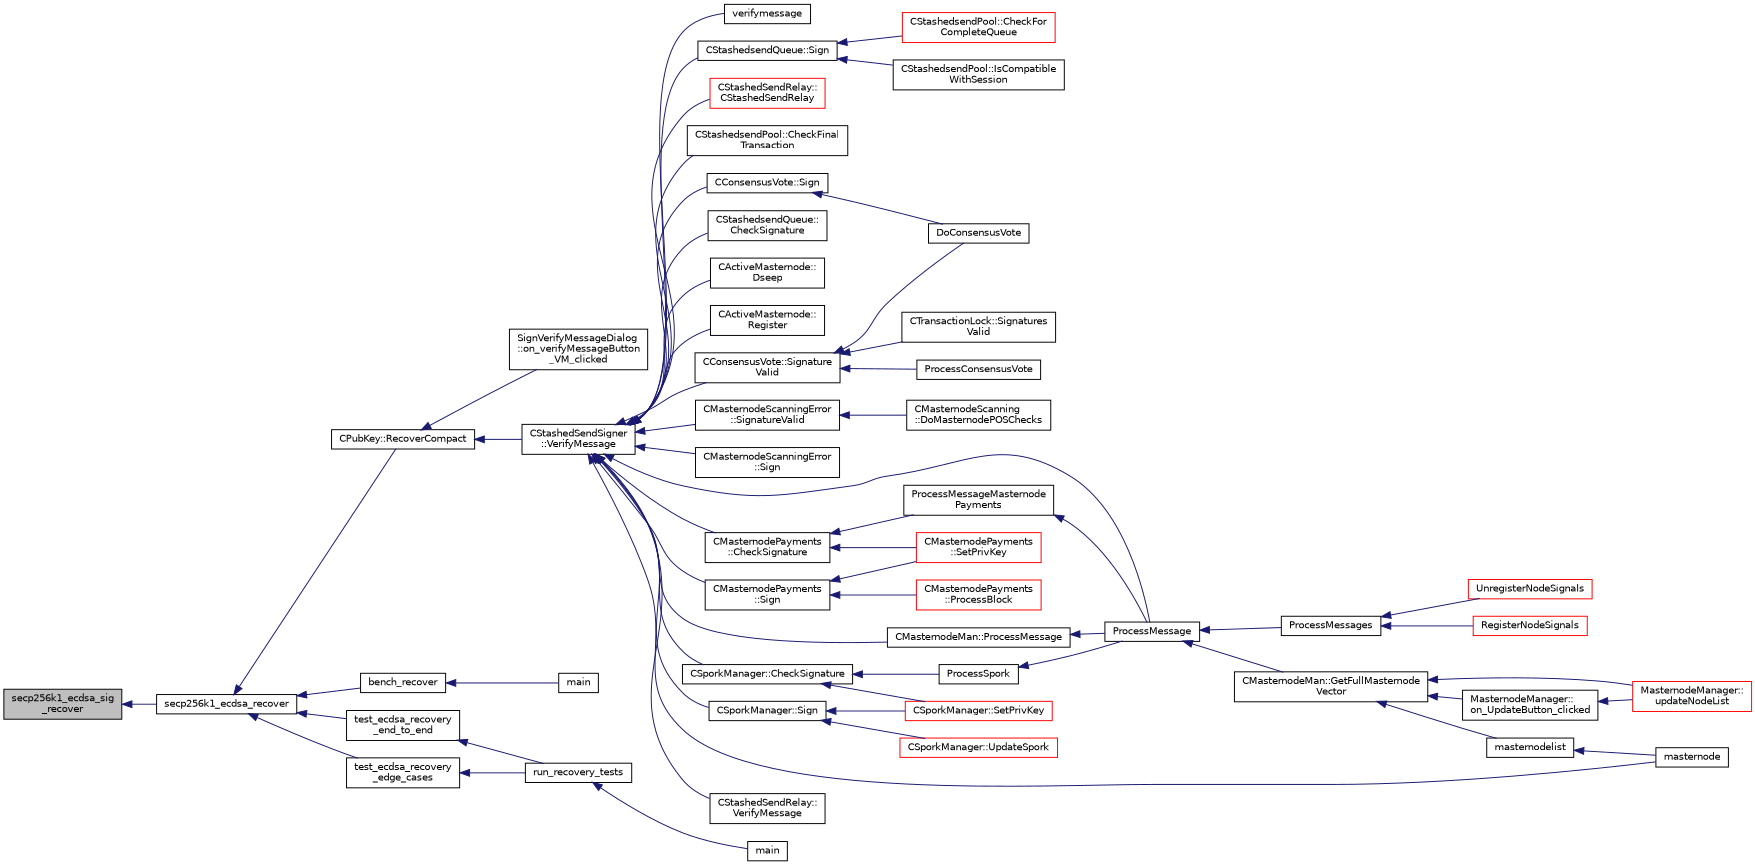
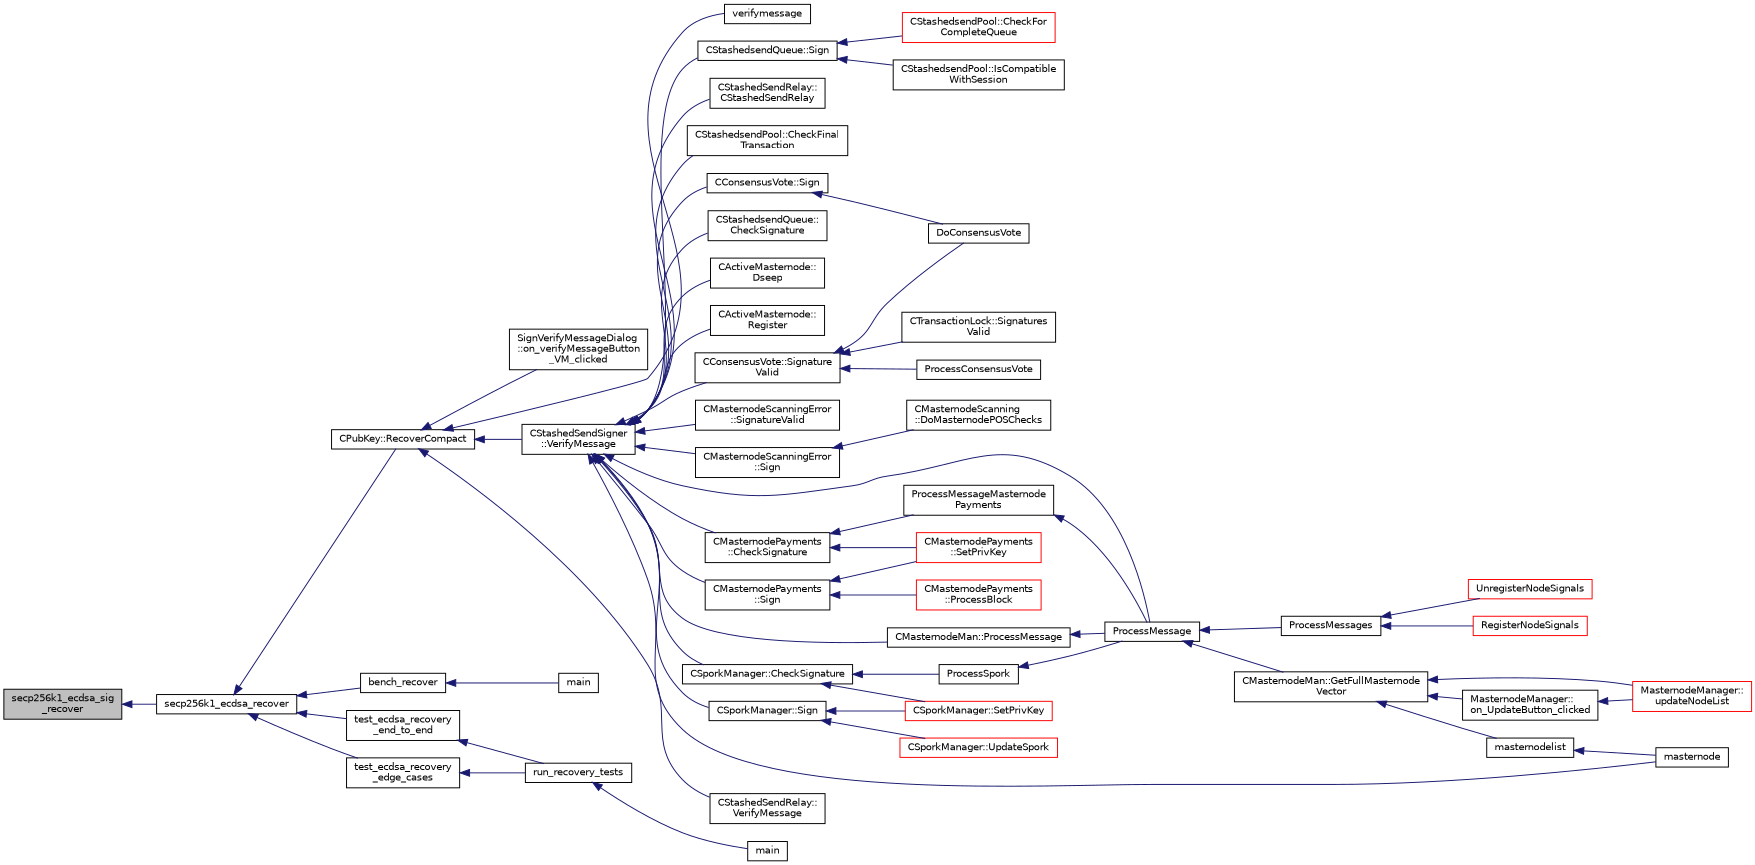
(768, 93) -> (768, 93)
(661, 104) -> (680, 281)
(878, 415) -> (878, 438)
(652, 689) -> (602, 604)
